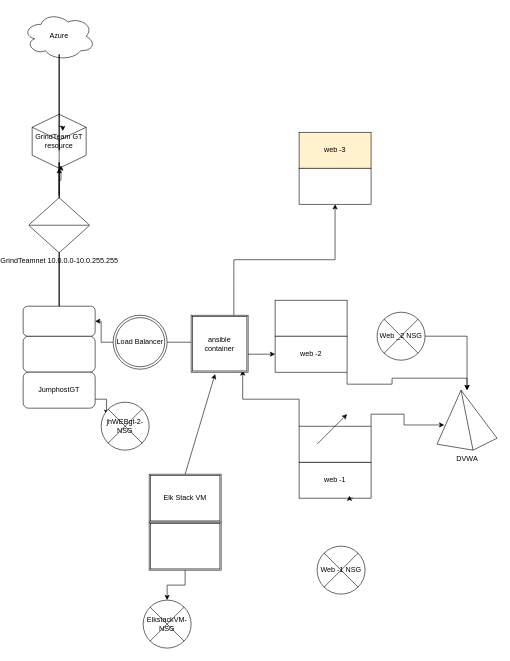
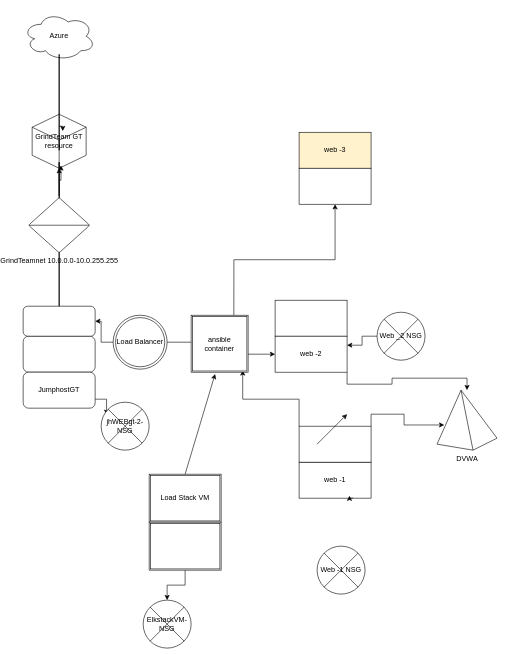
(466, 336) -> (362, 336)
(185, 498) -> (185, 498)
